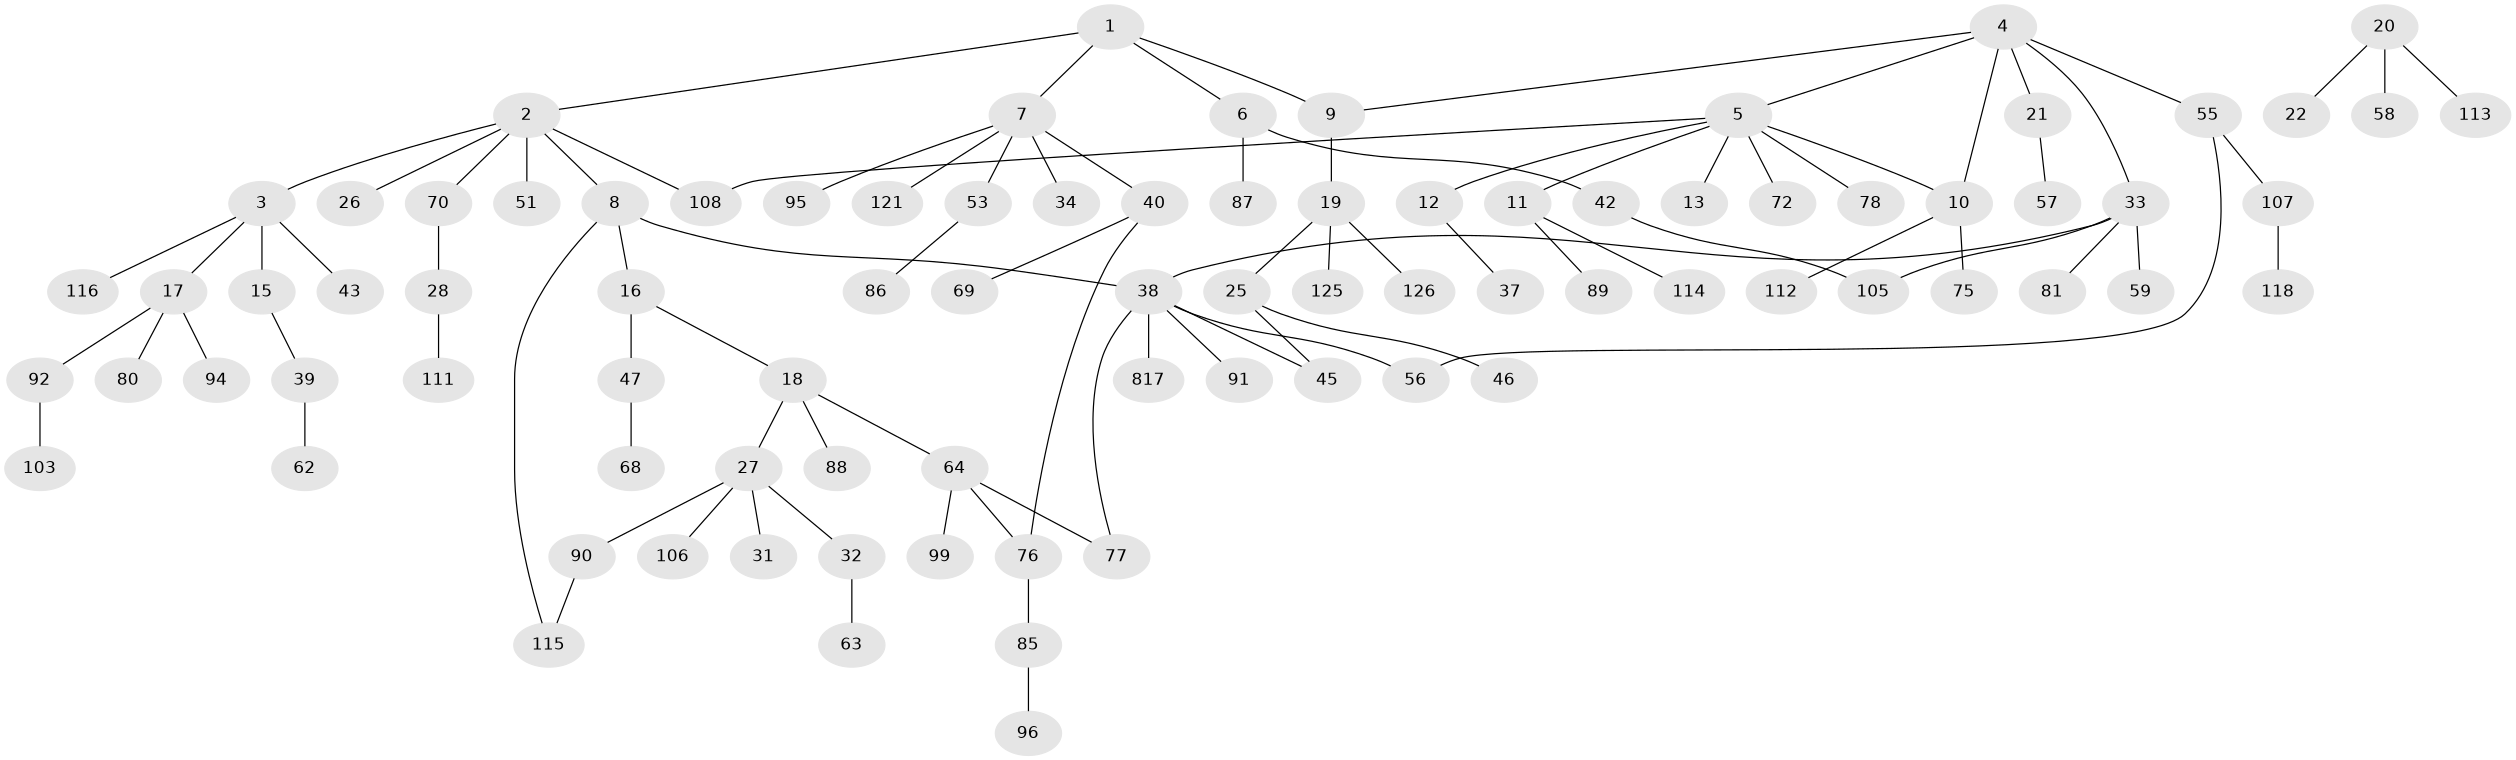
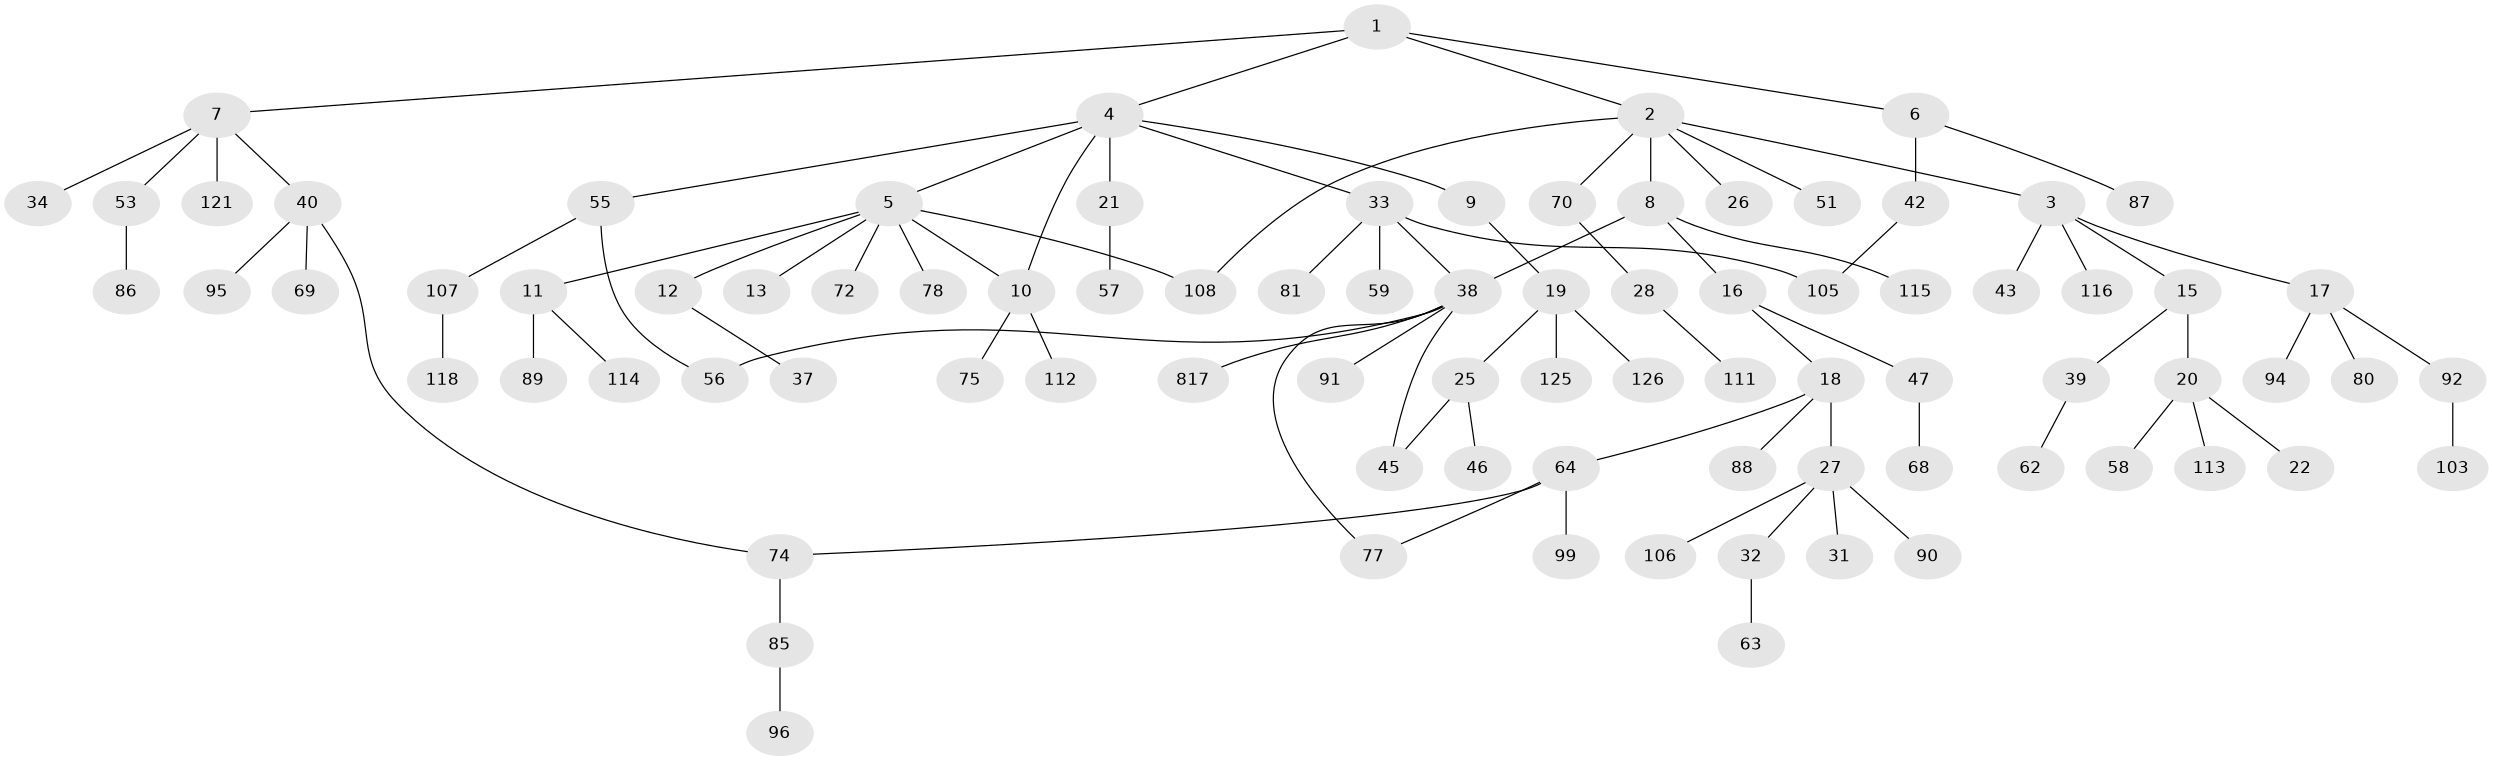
(1223, 68) -> (1244, 71)
(907, 156) -> (262, 248)
none -> (2188, 336)
(1028, 557) -> (780, 557)
(566, 601) -> none
